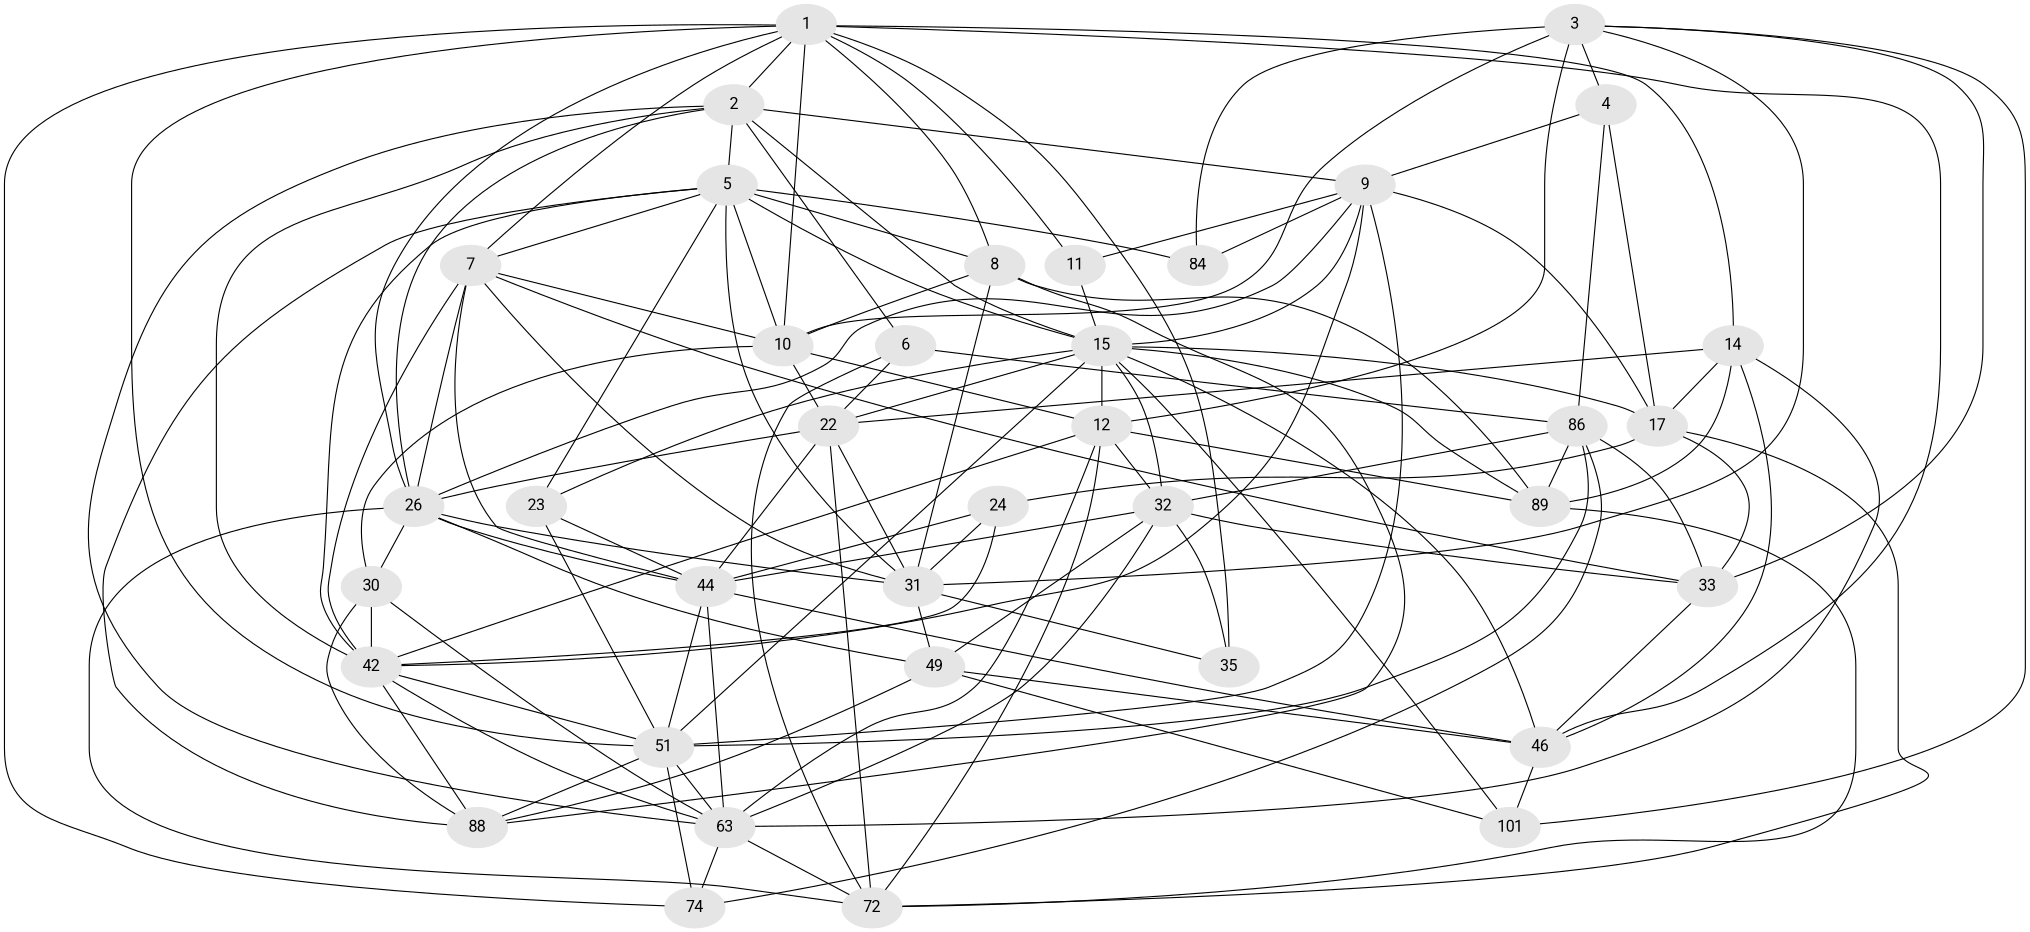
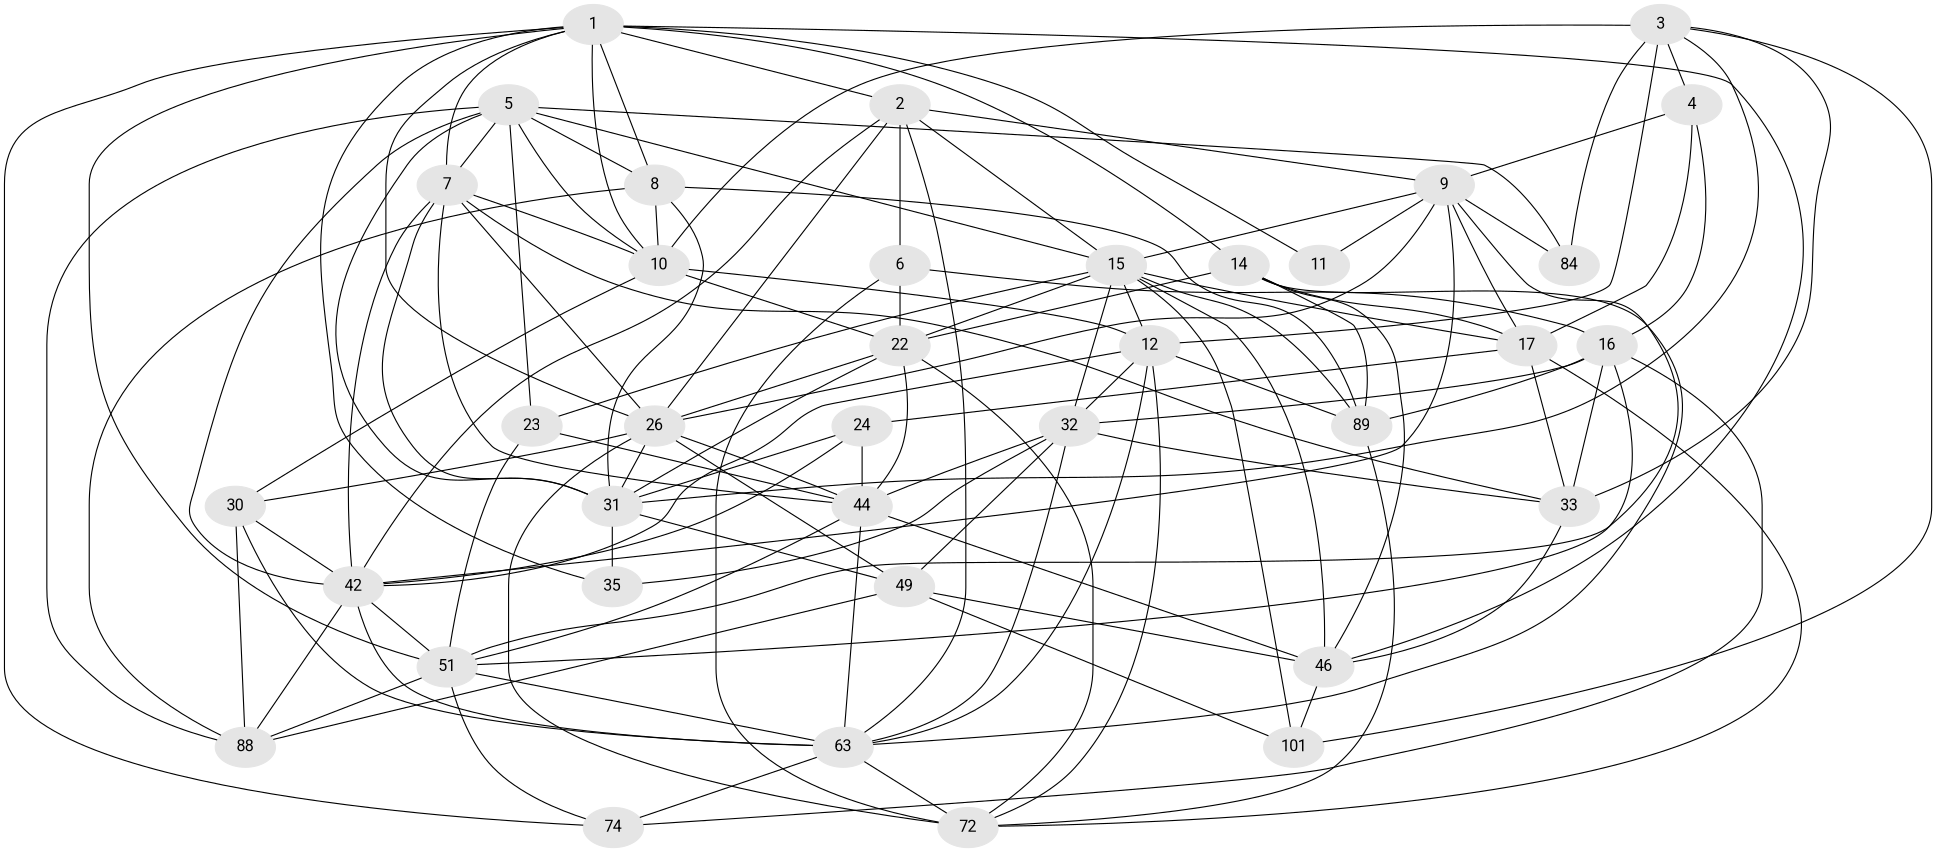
(730, 145) -> none
(1089, 306) -> none
(1577, 426) -> (1607, 346)
(883, 547) -> none
